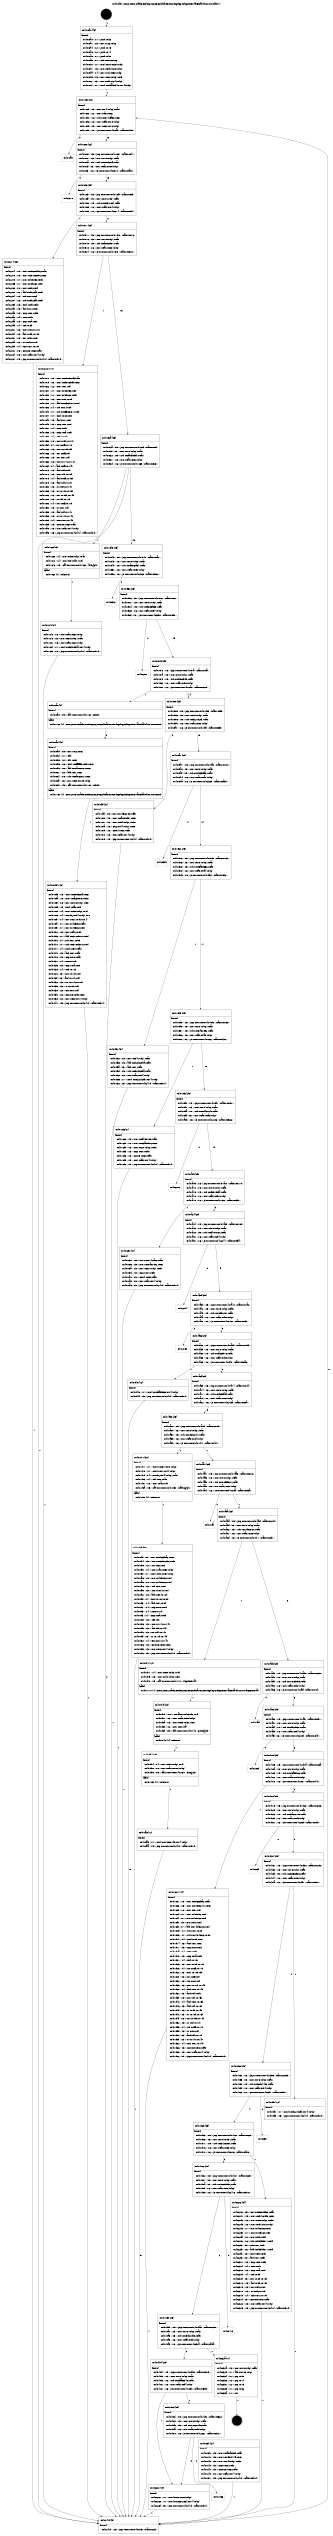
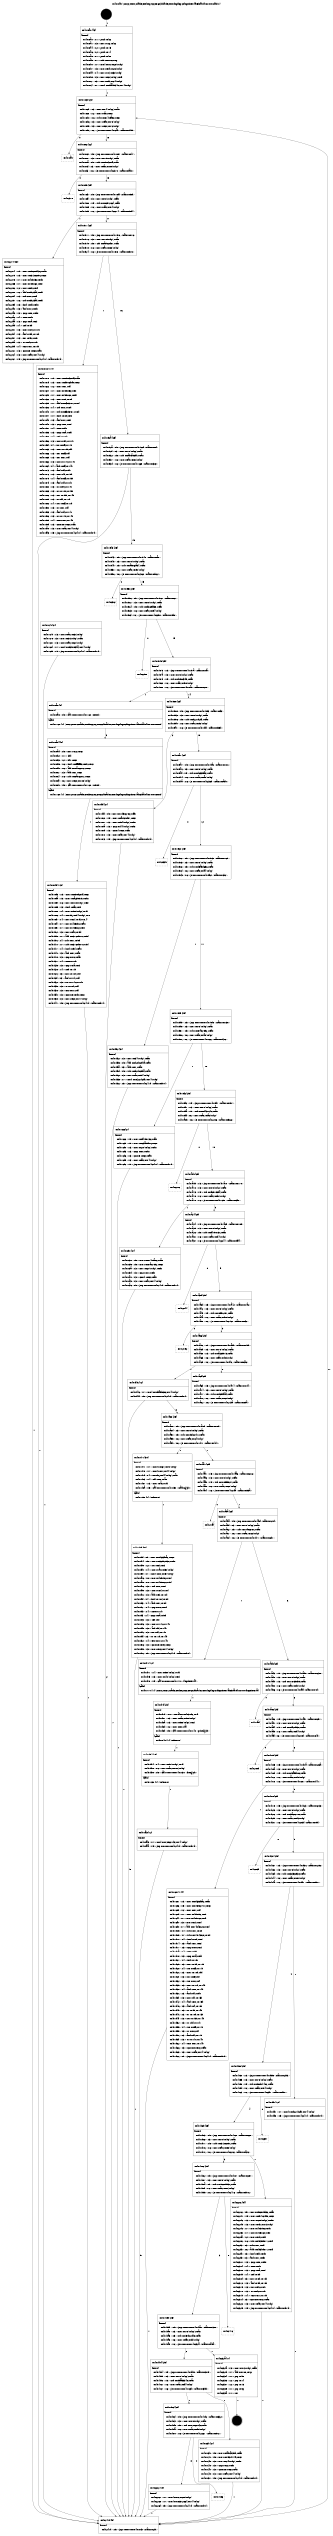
(71, 561) -> none
none -> (140, 581)
(207, 1409) -> (172, 1406)
(158, 2438) -> (228, 2410)
